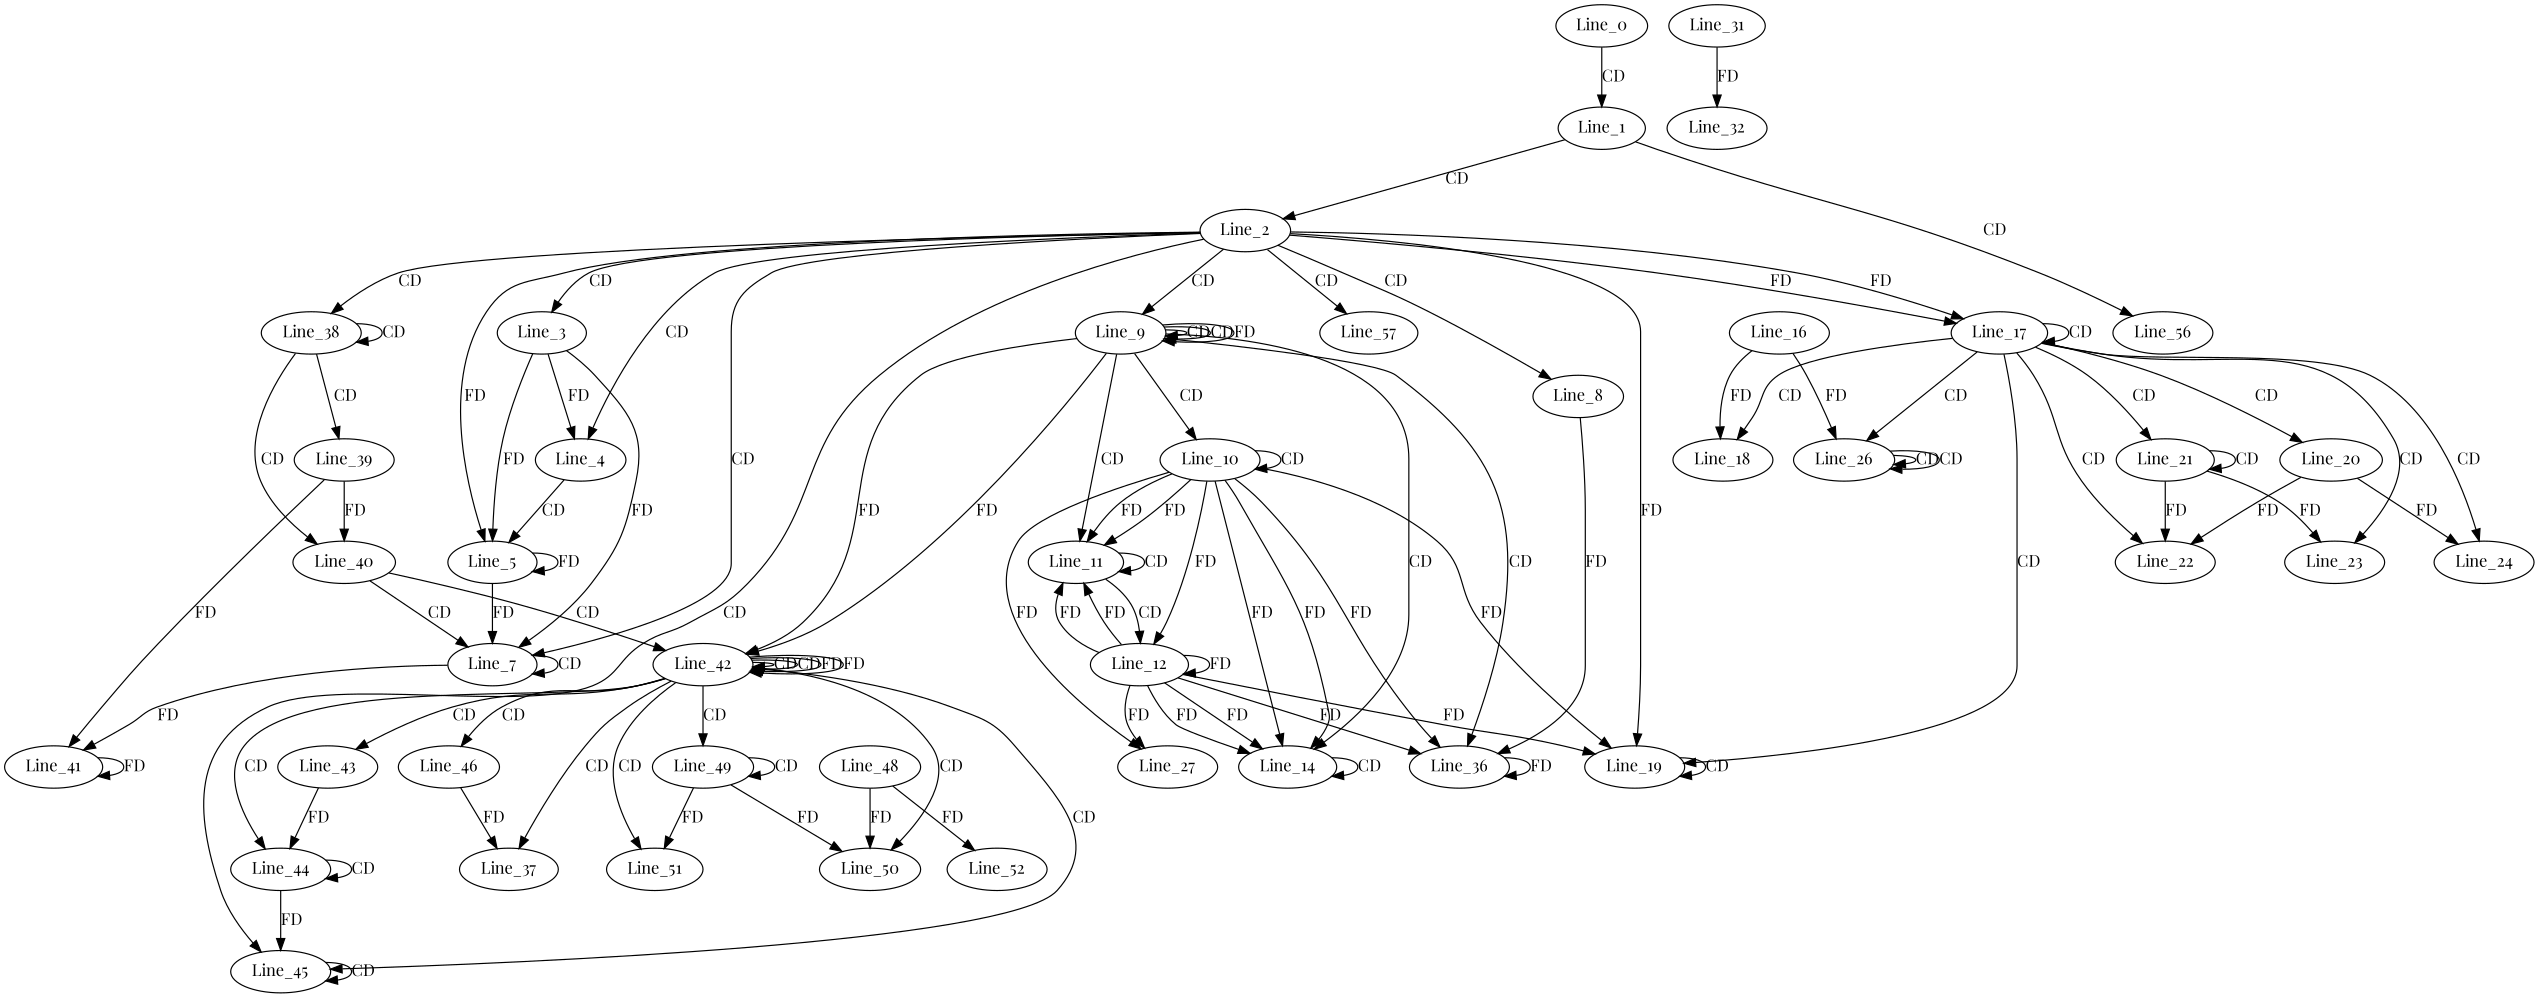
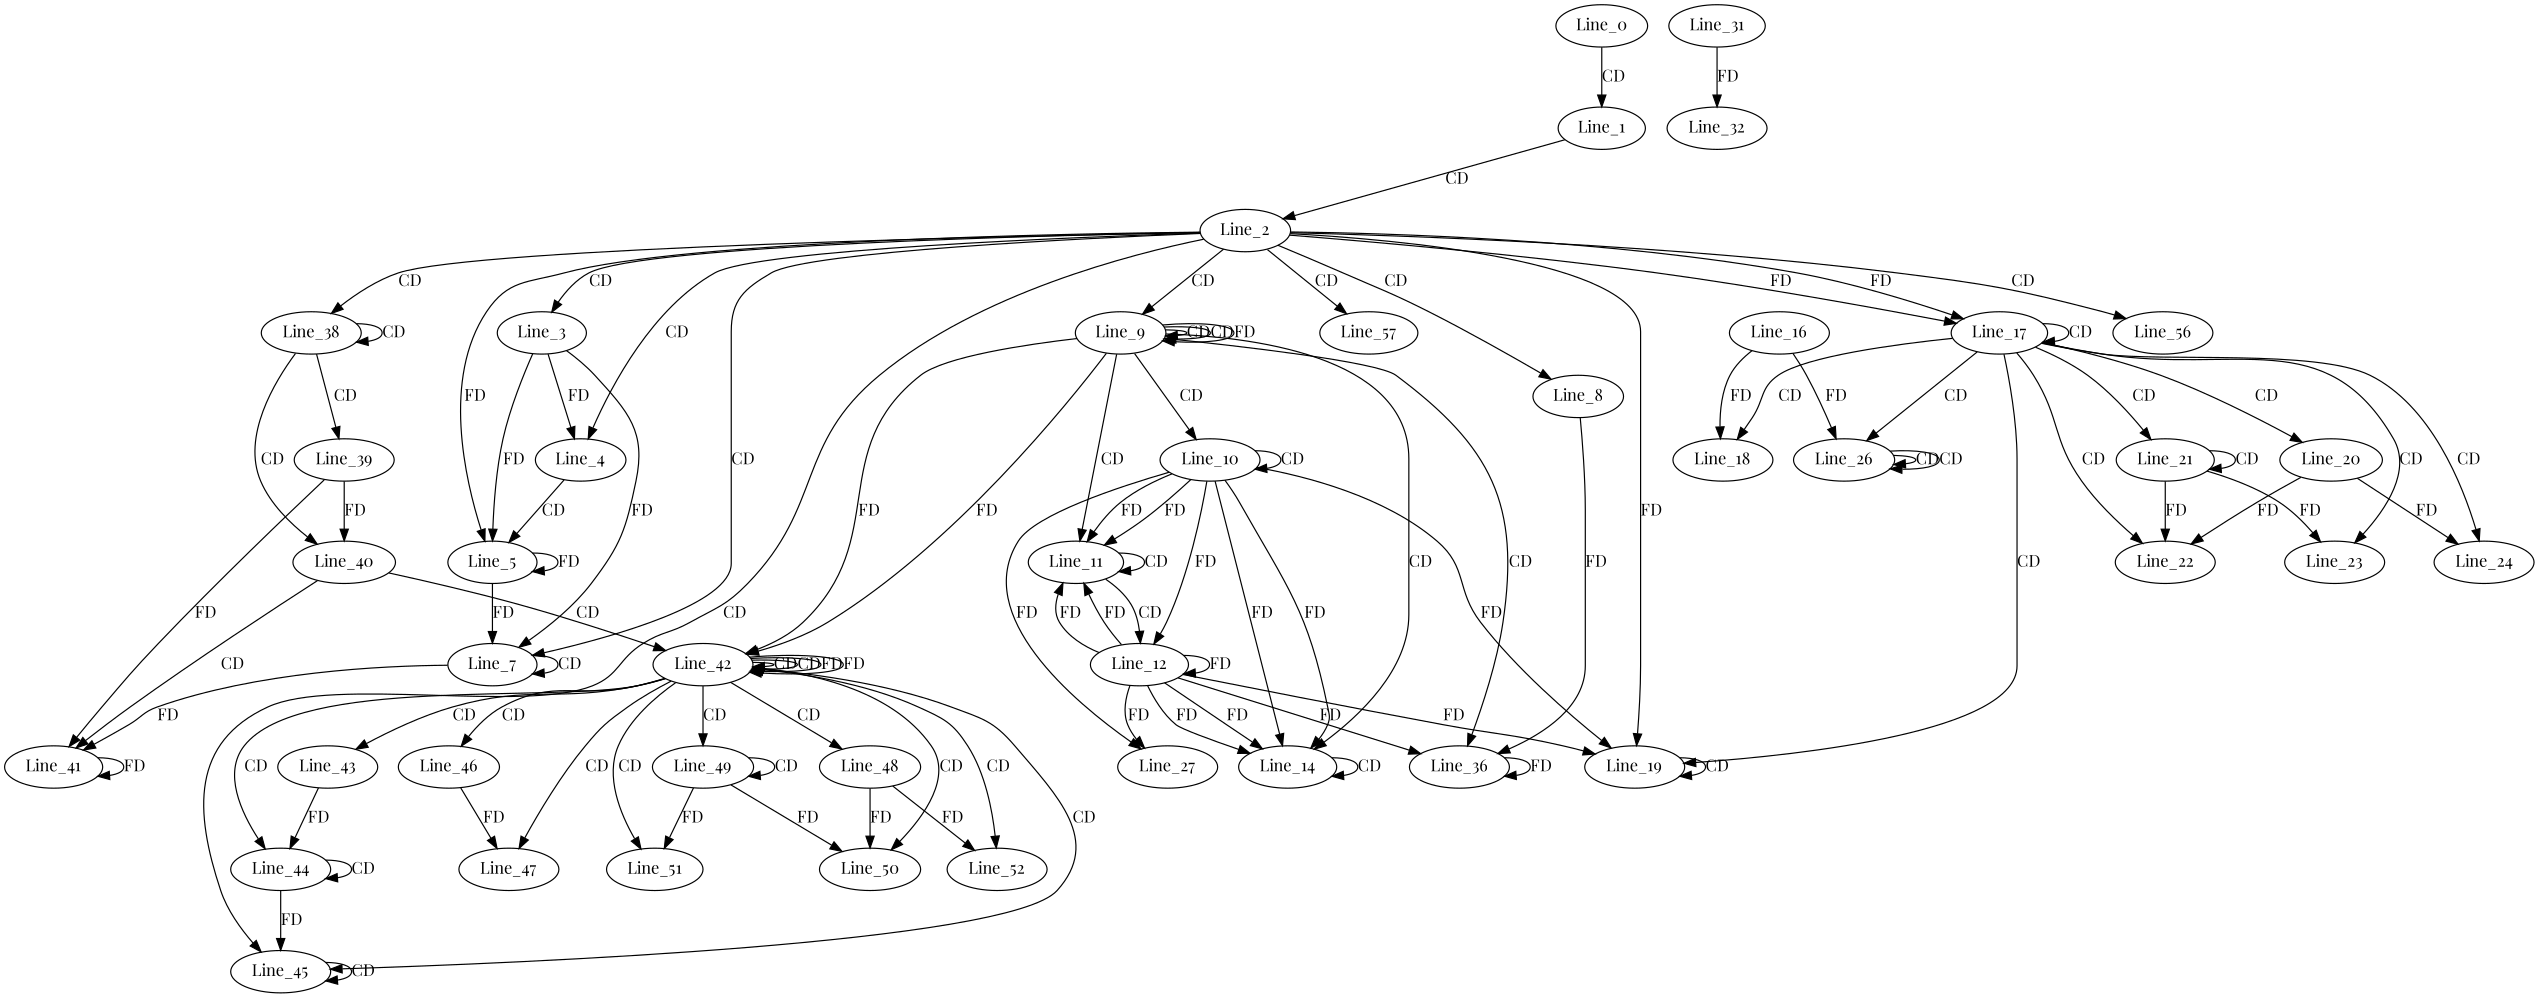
(1882, 218) -> (1746, 257)
(1339, 604) -> none
(414, 611) -> (200, 658)
none -> (913, 705)
none -> (781, 713)
(509, 869) -> (509, 869)
